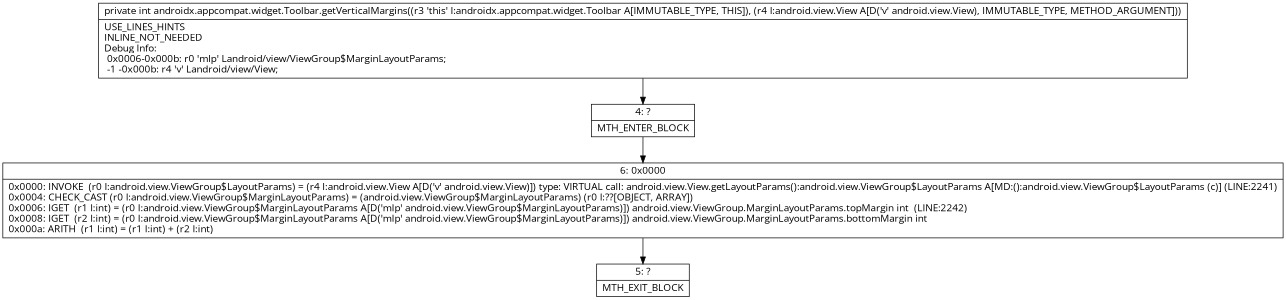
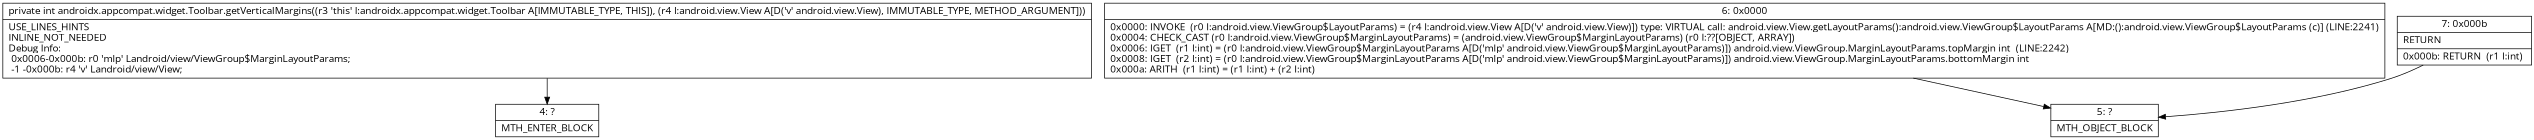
none -> (2464, 41)
(643, 146) -> none
(643, 288) -> (2105, 128)
